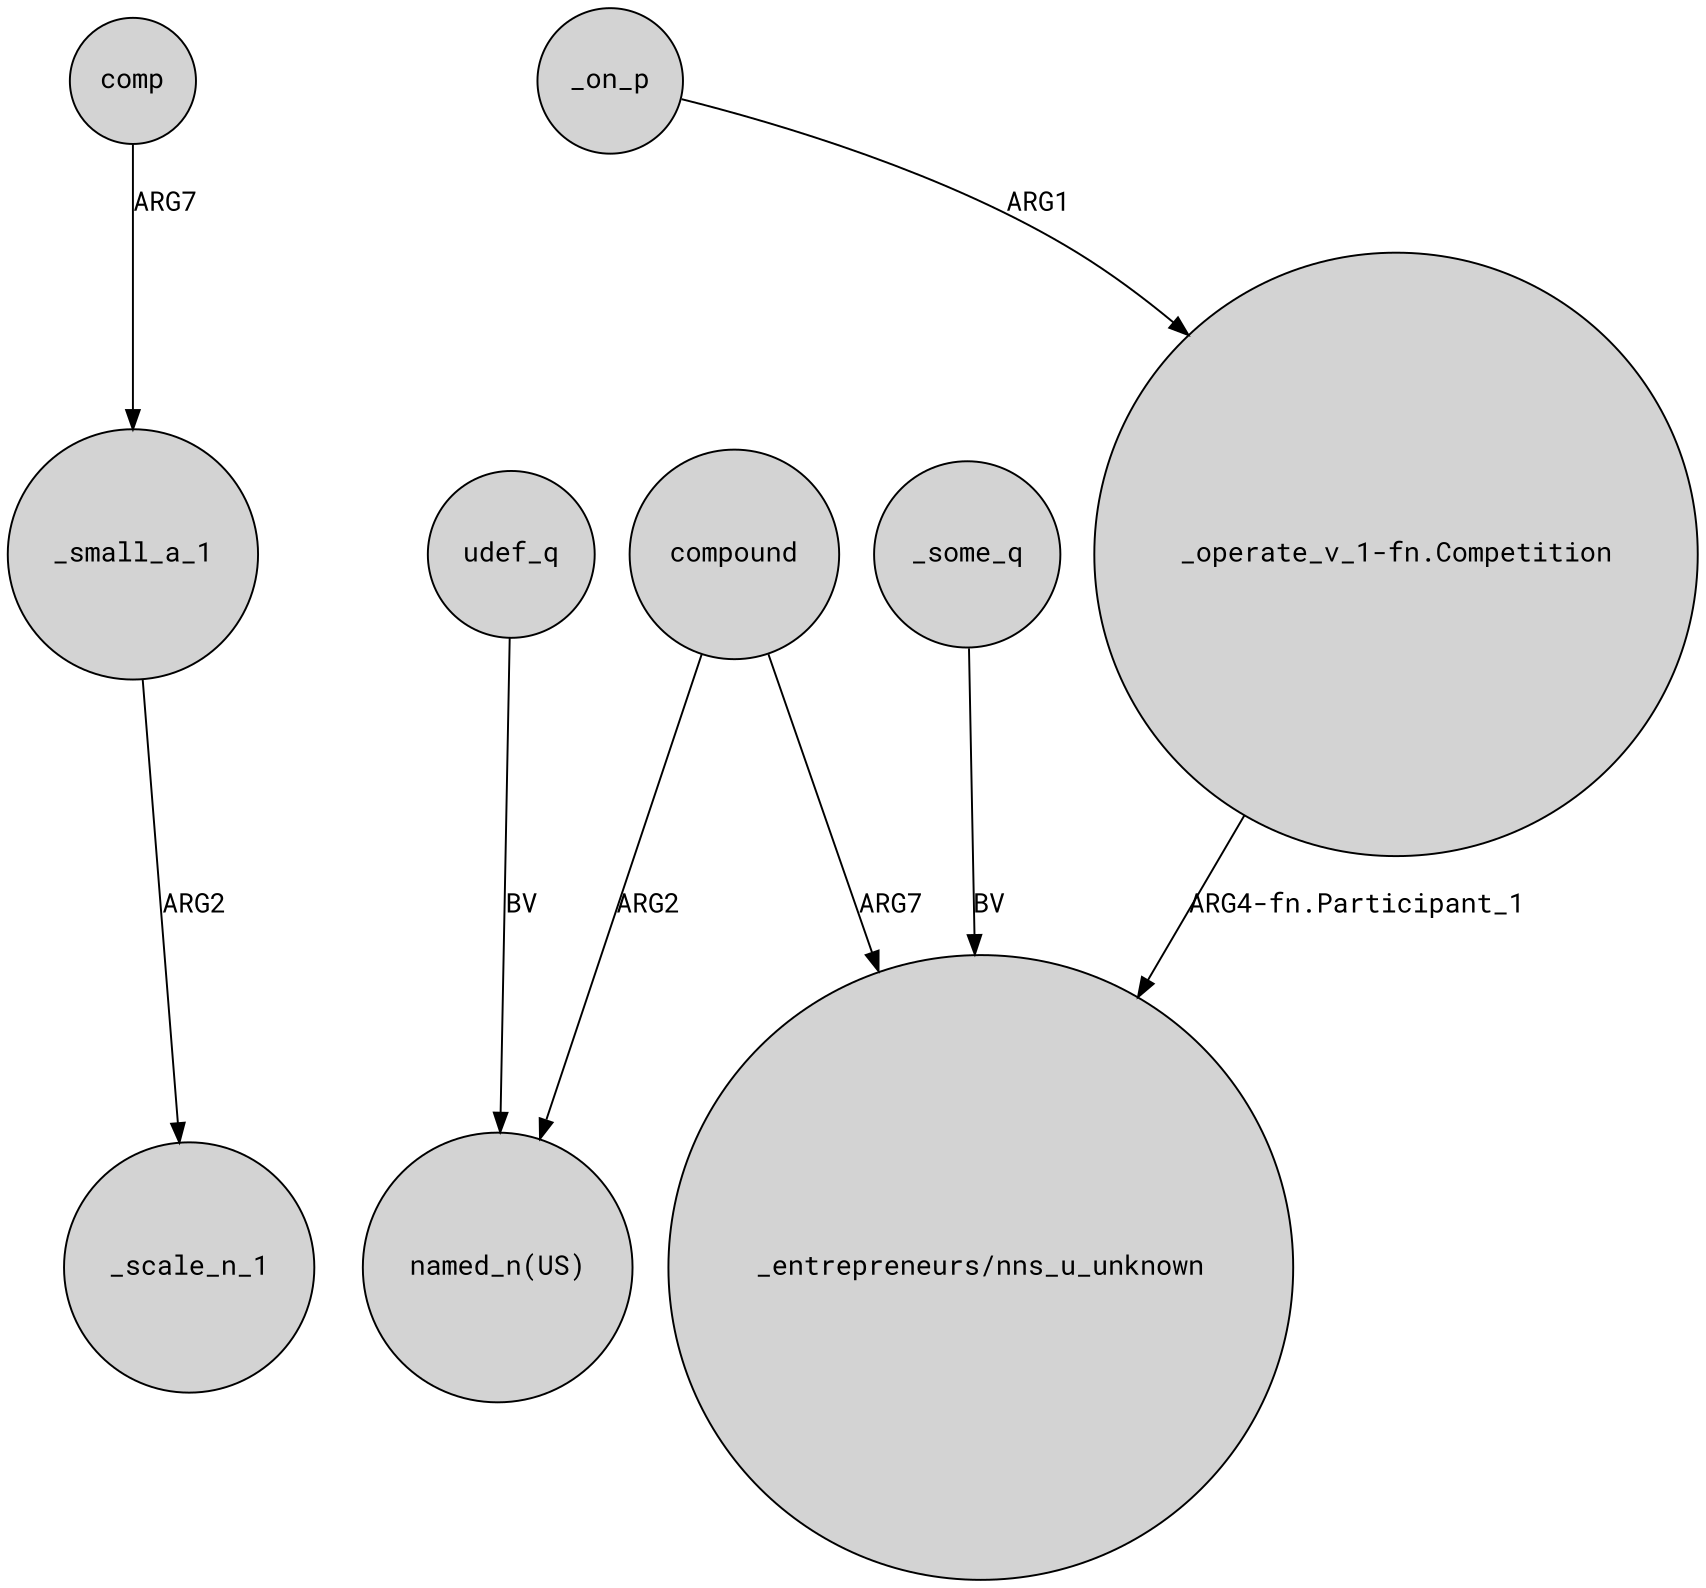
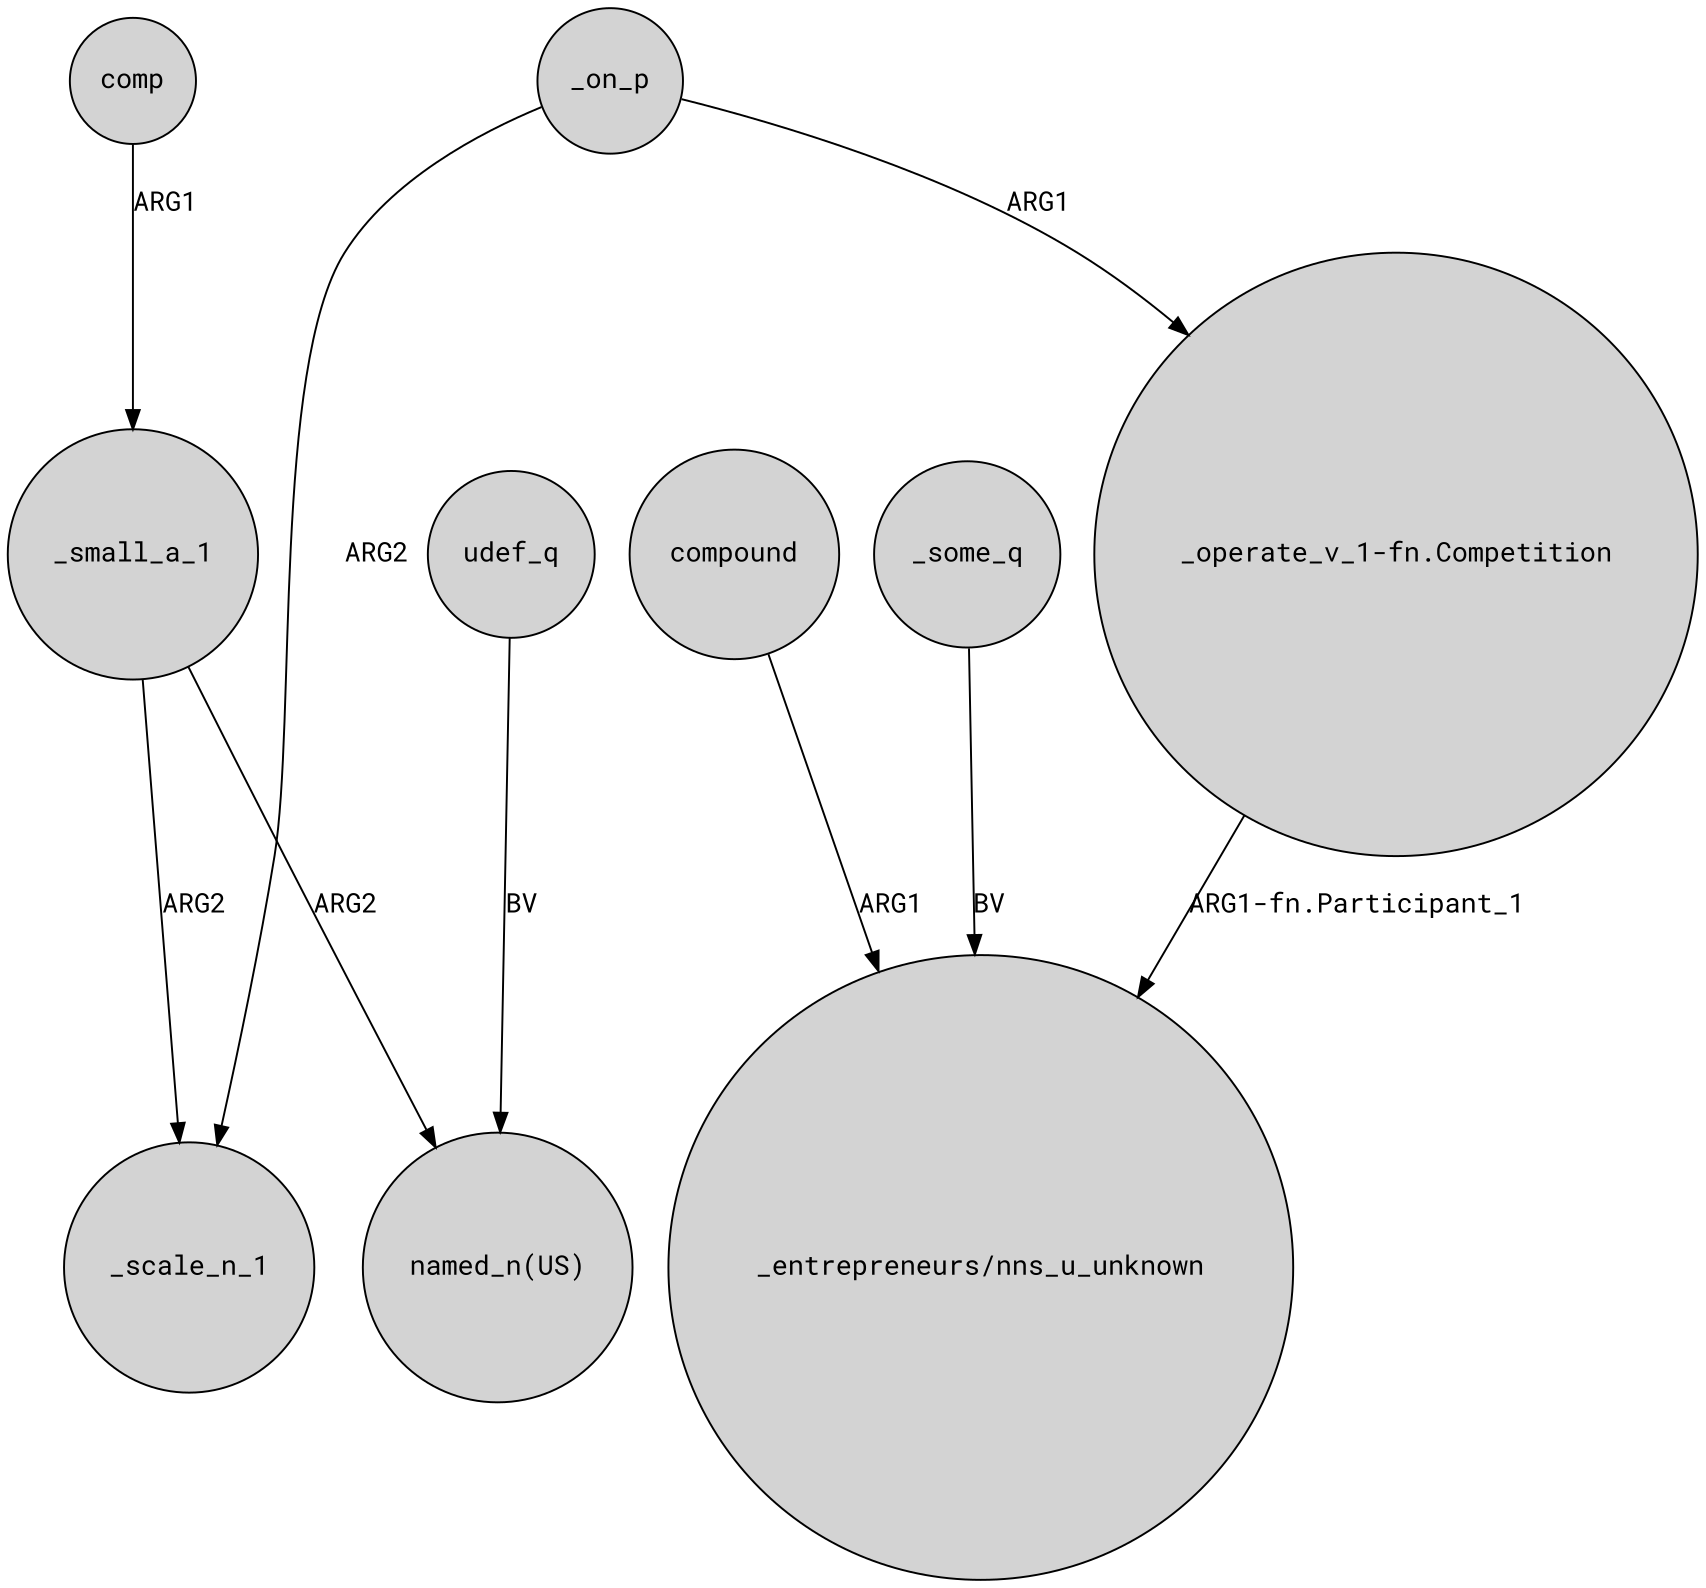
(166, 204) -> (166, 204)
none -> (290, 564)
(624, 887) -> (306, 899)
(892, 905) -> (892, 905)
(1357, 905) -> (1357, 905)
